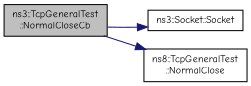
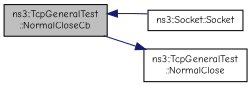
(122, 27) -> (133, 14)
(195, 65) -> (195, 65)
